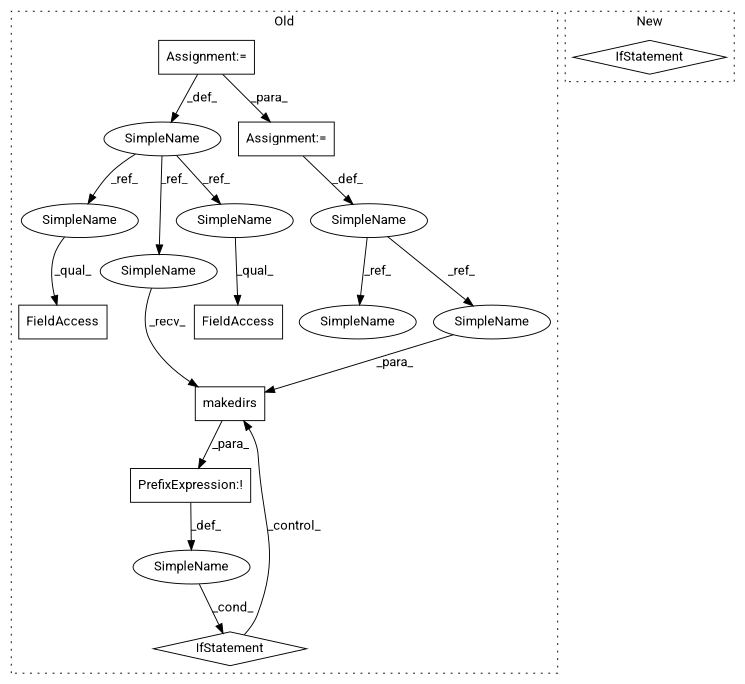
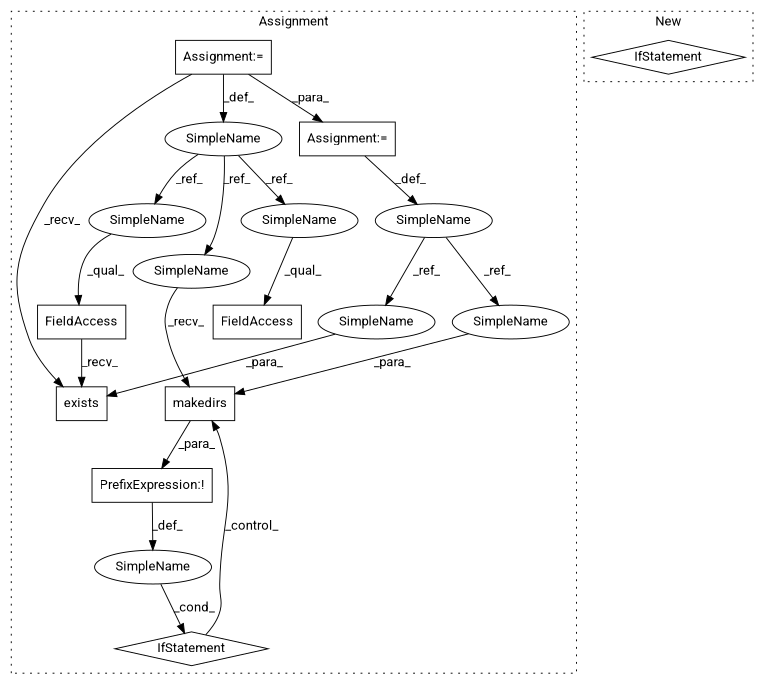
(284, 22) -> (294, 22)
none -> (82, 404)
